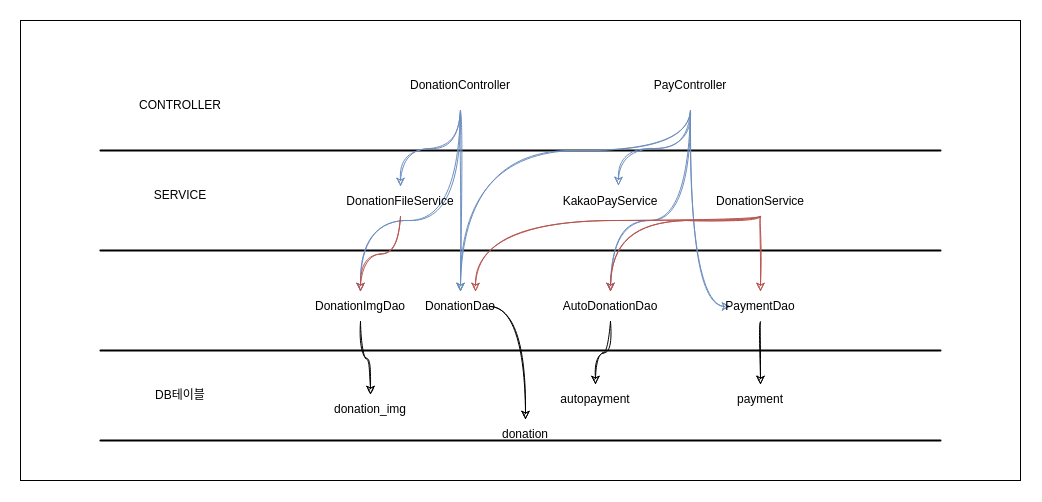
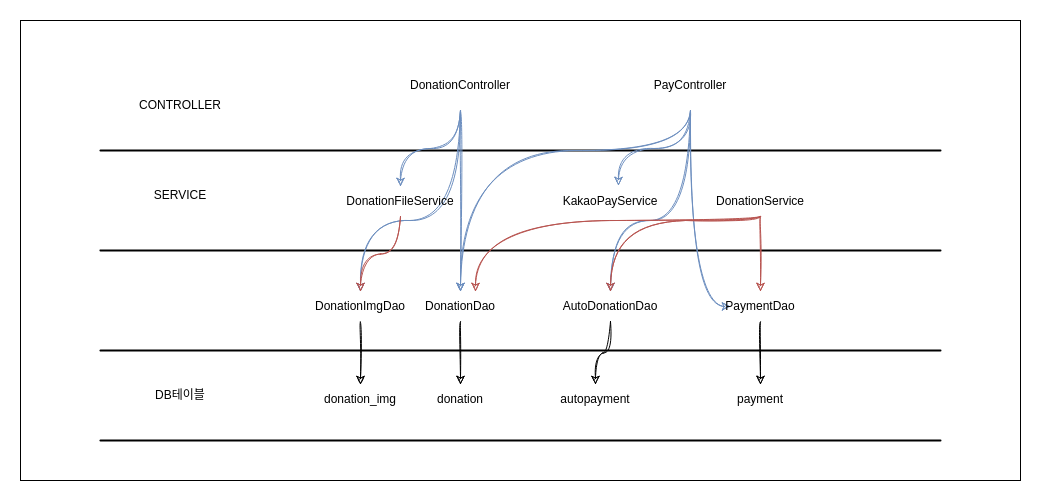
(371, 410) -> (361, 400)
(526, 435) -> (461, 400)
